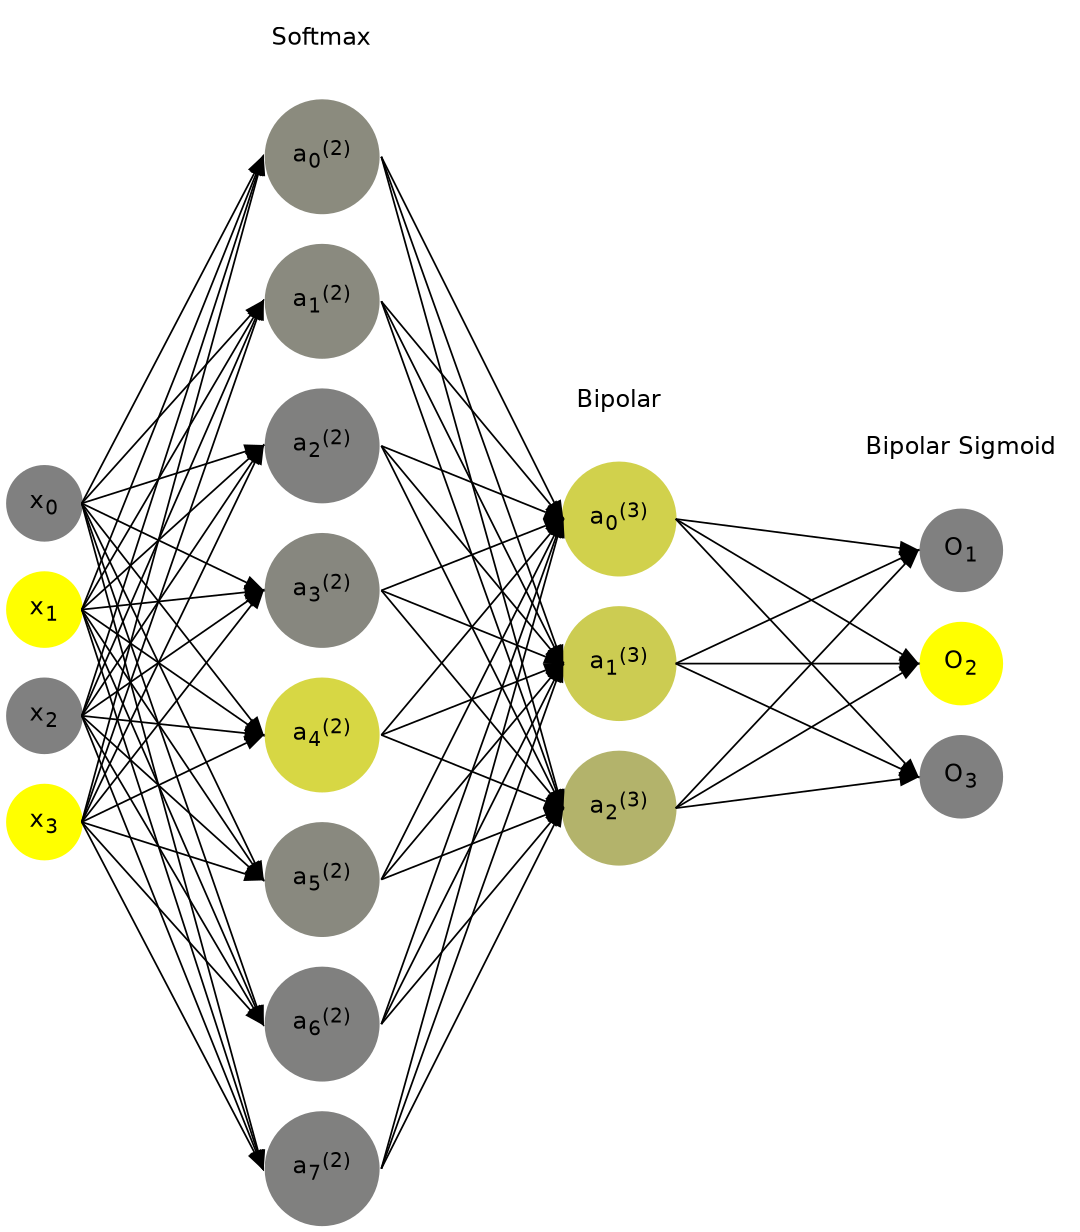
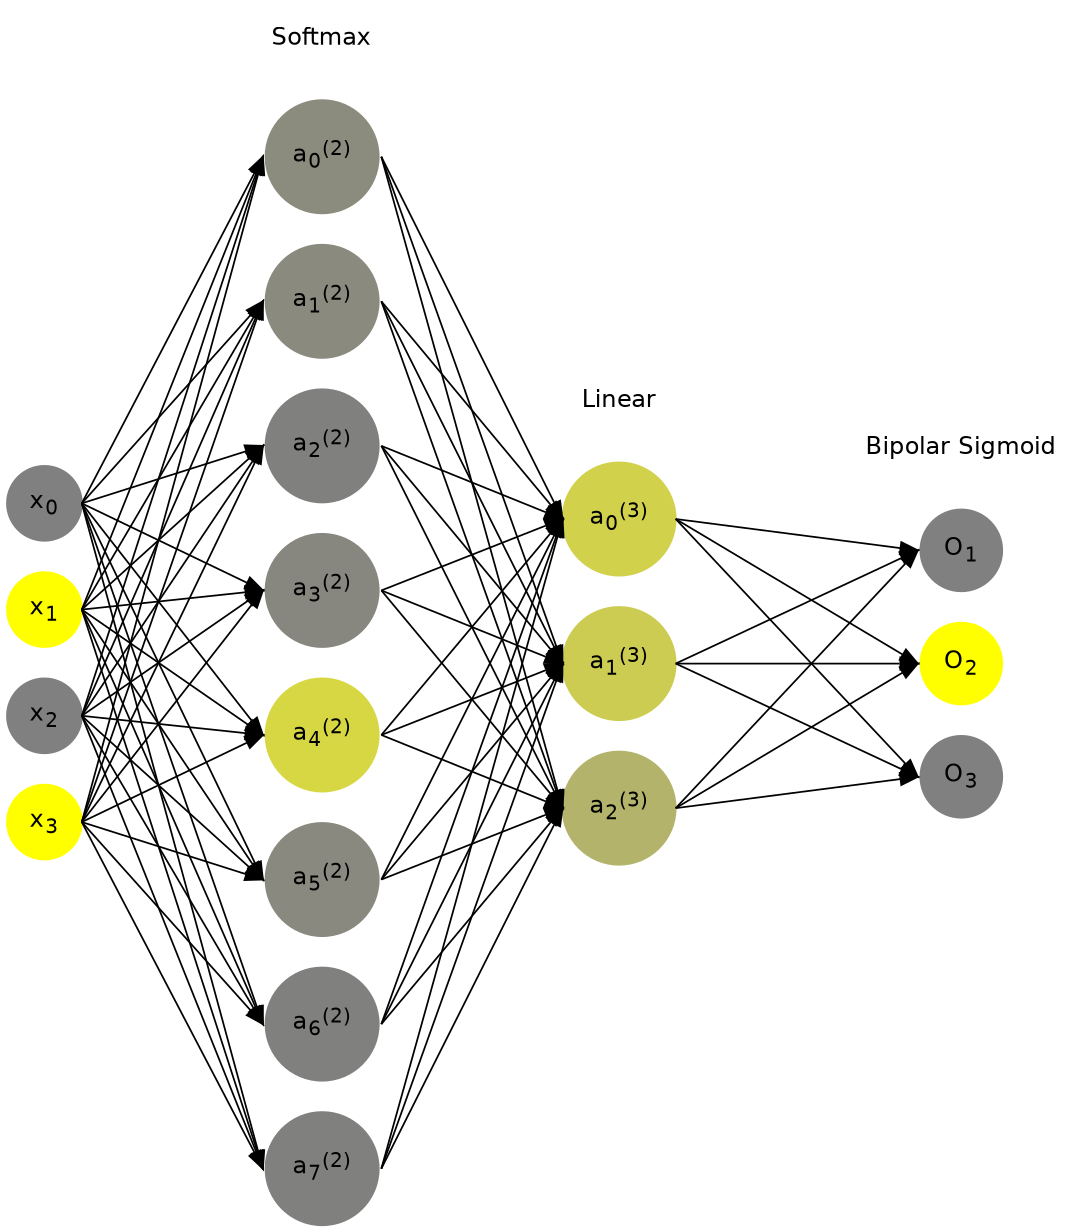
(619, 401) -> (619, 401)
